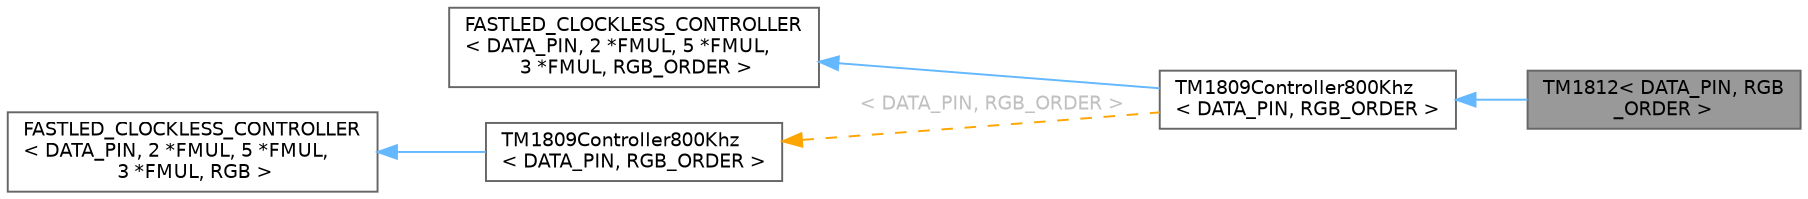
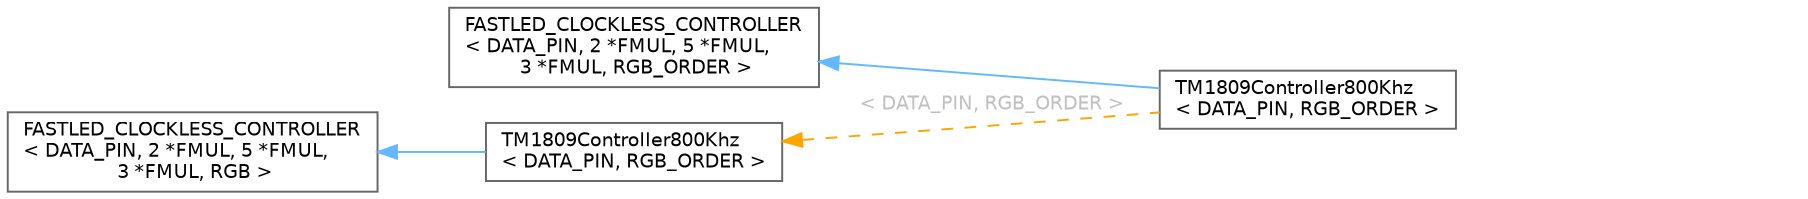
(1664, 100) -> none
